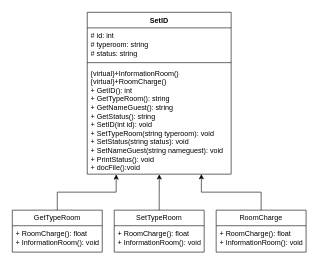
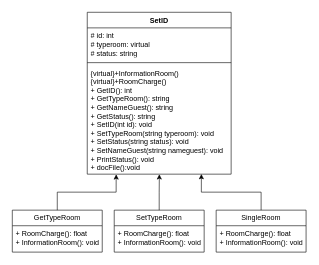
(123, 45) -> (125, 45)
(261, 218) -> (261, 218)
